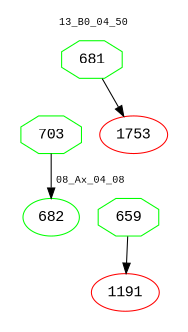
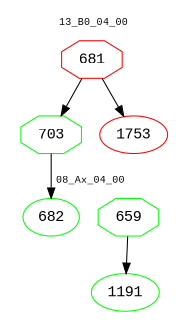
(94, 22) -> (94, 22)
(92, 60) -> (92, 60)
none -> (74, 93)
(91, 180) -> (91, 180)
(125, 292) -> (125, 292)
